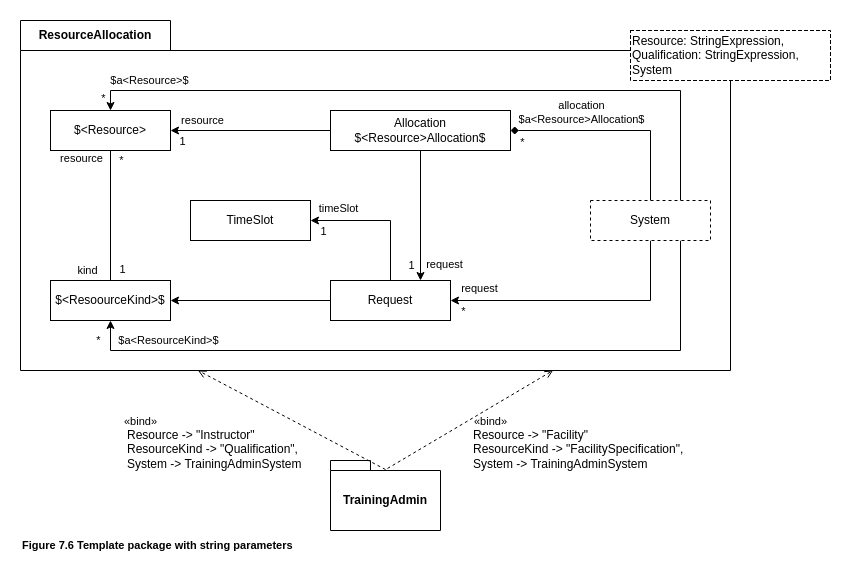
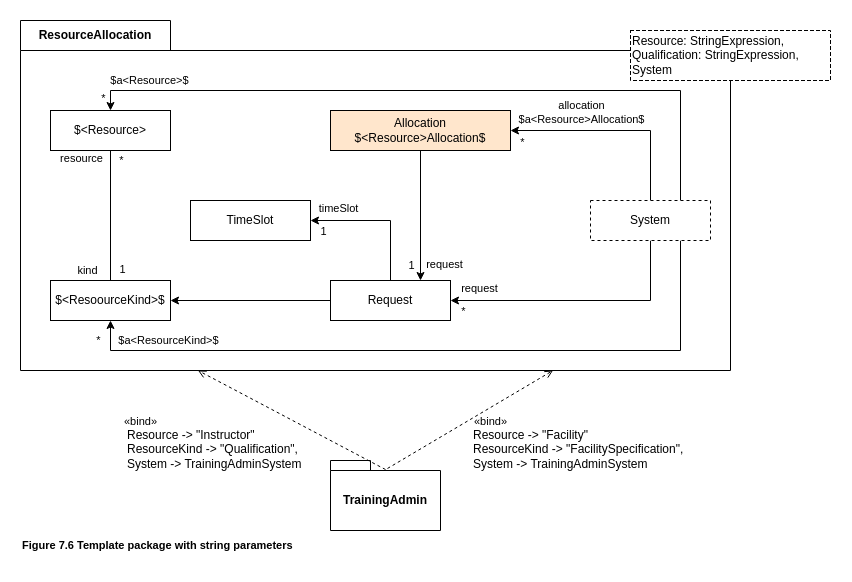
(254, 131) -> none
(421, 131) -> (421, 131)
(519, 131) -> (518, 131)
